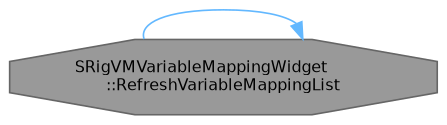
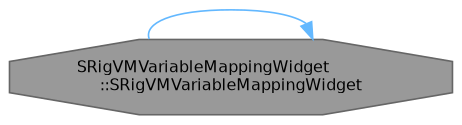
(223, 77) -> (231, 77)
